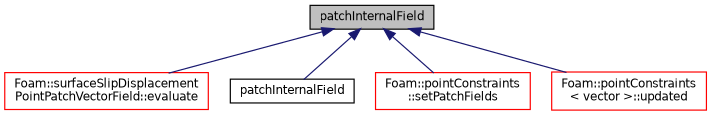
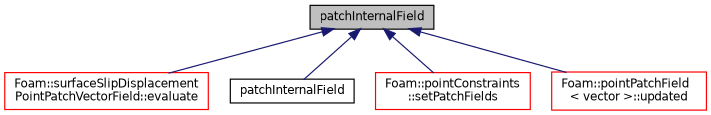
(629, 91) -> (629, 91)
